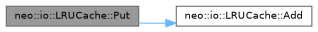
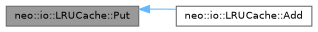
(152, 23) -> (163, 9)
